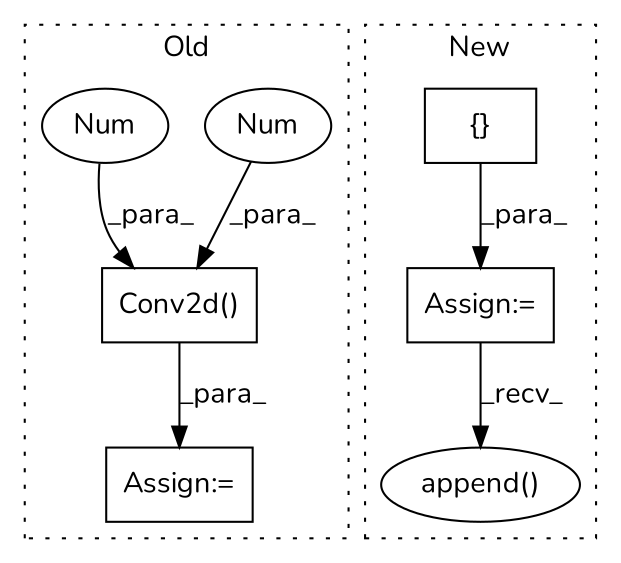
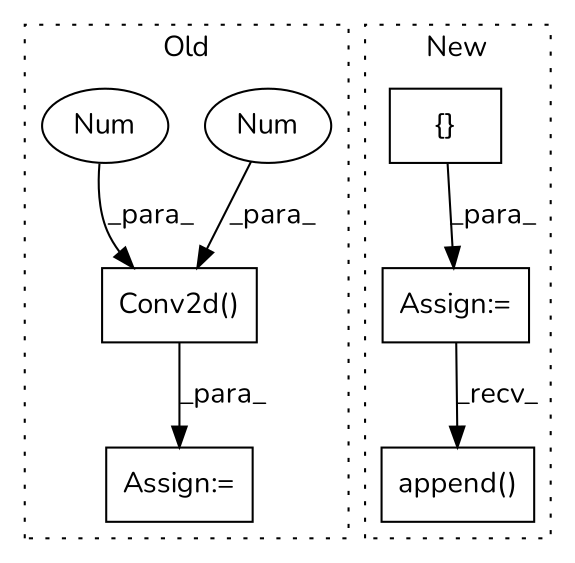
(481, 485) -> (458, 485)
